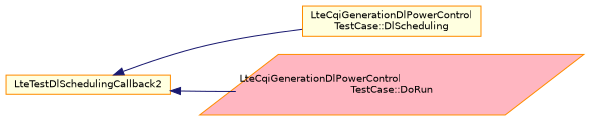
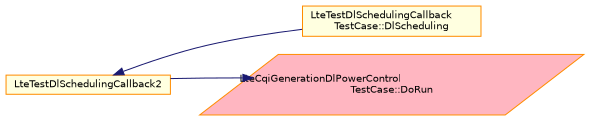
(392, 21) -> (392, 21)
(208, 91) -> (207, 78)
